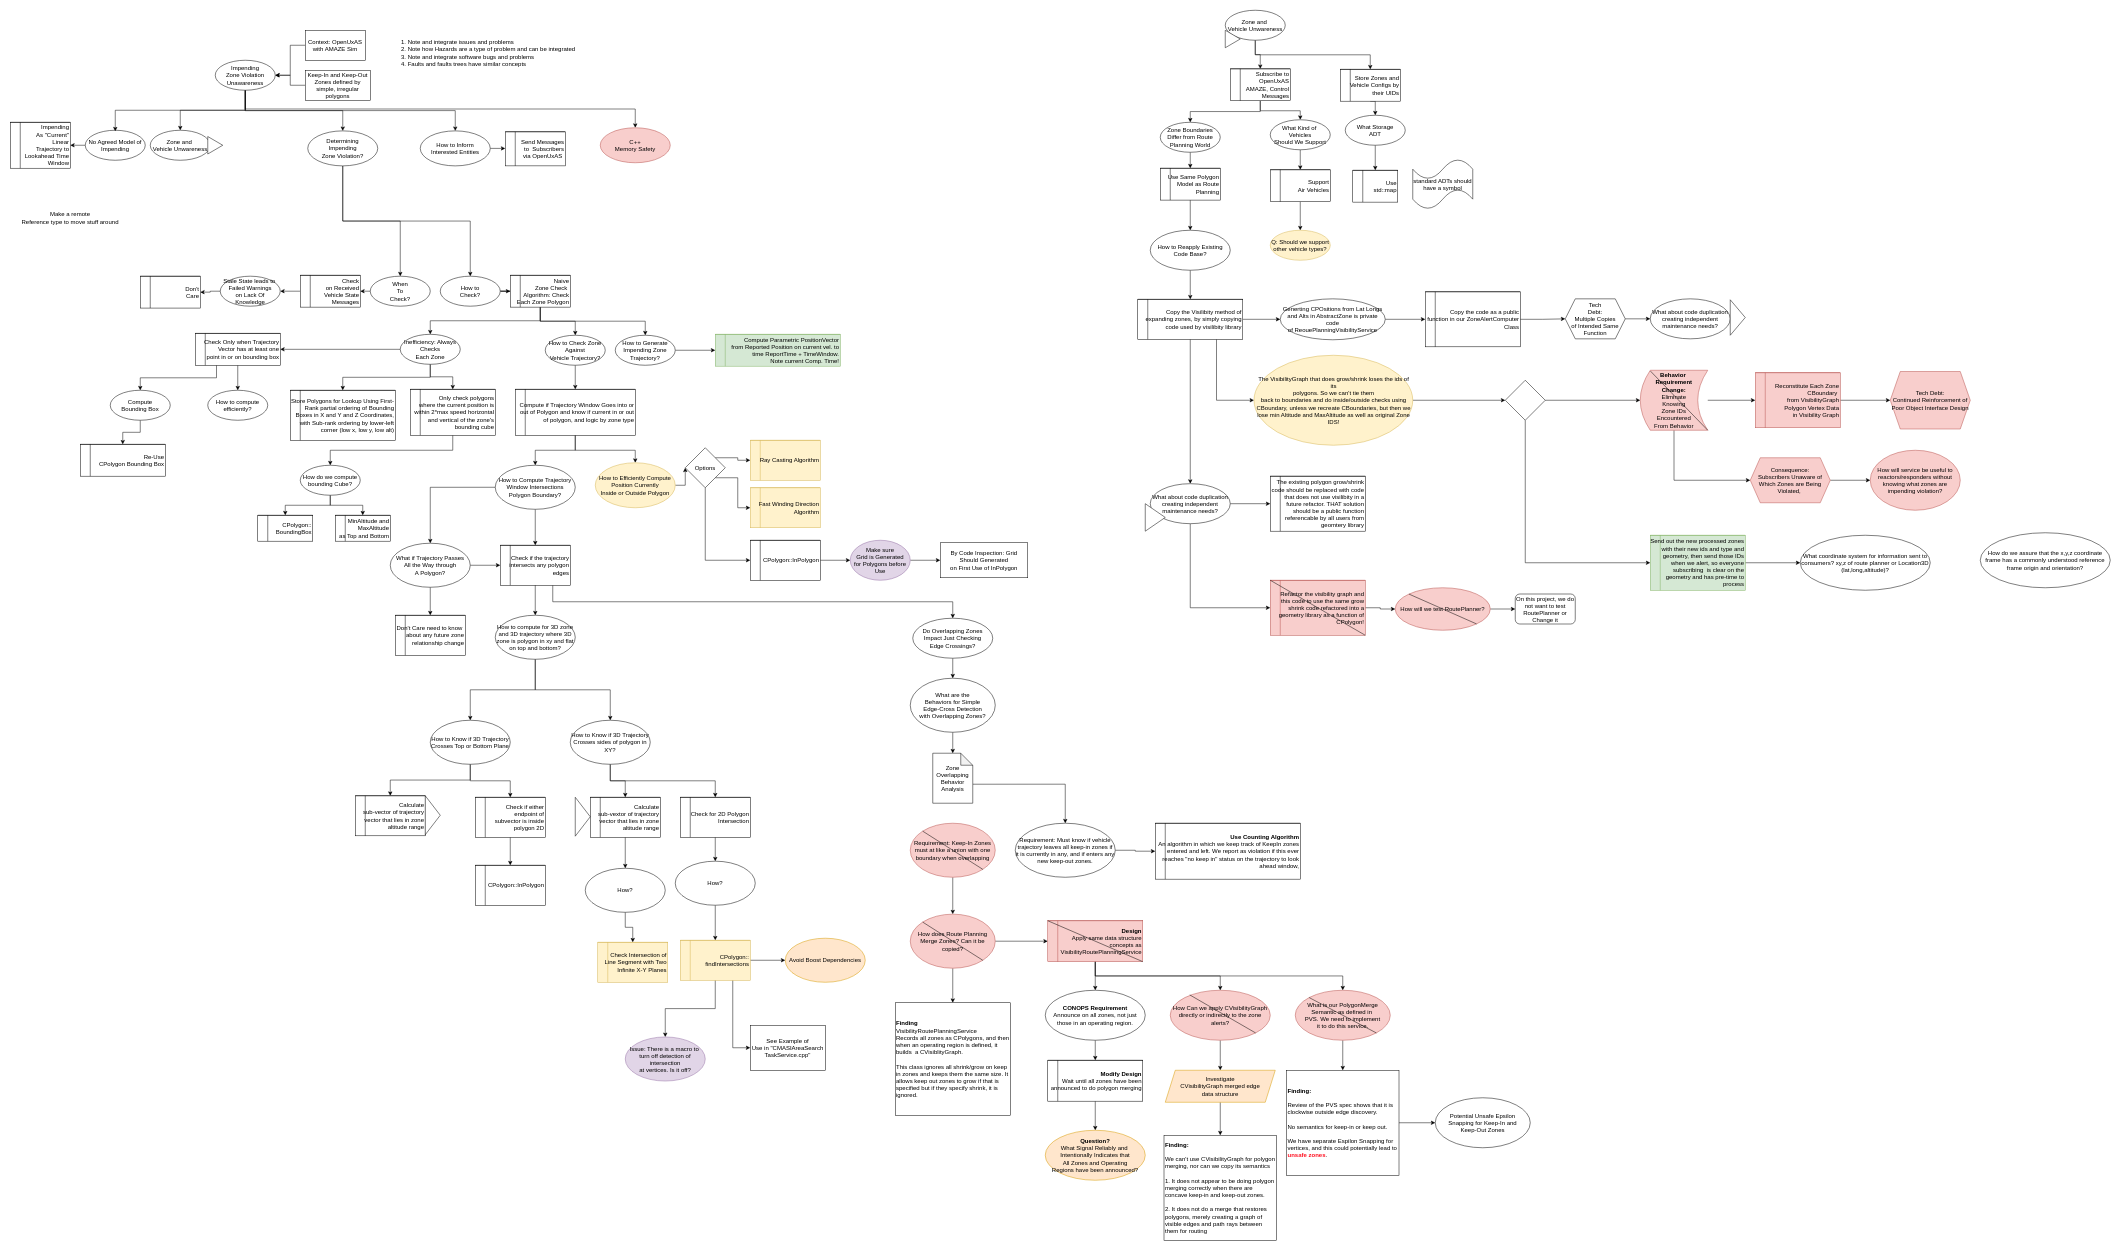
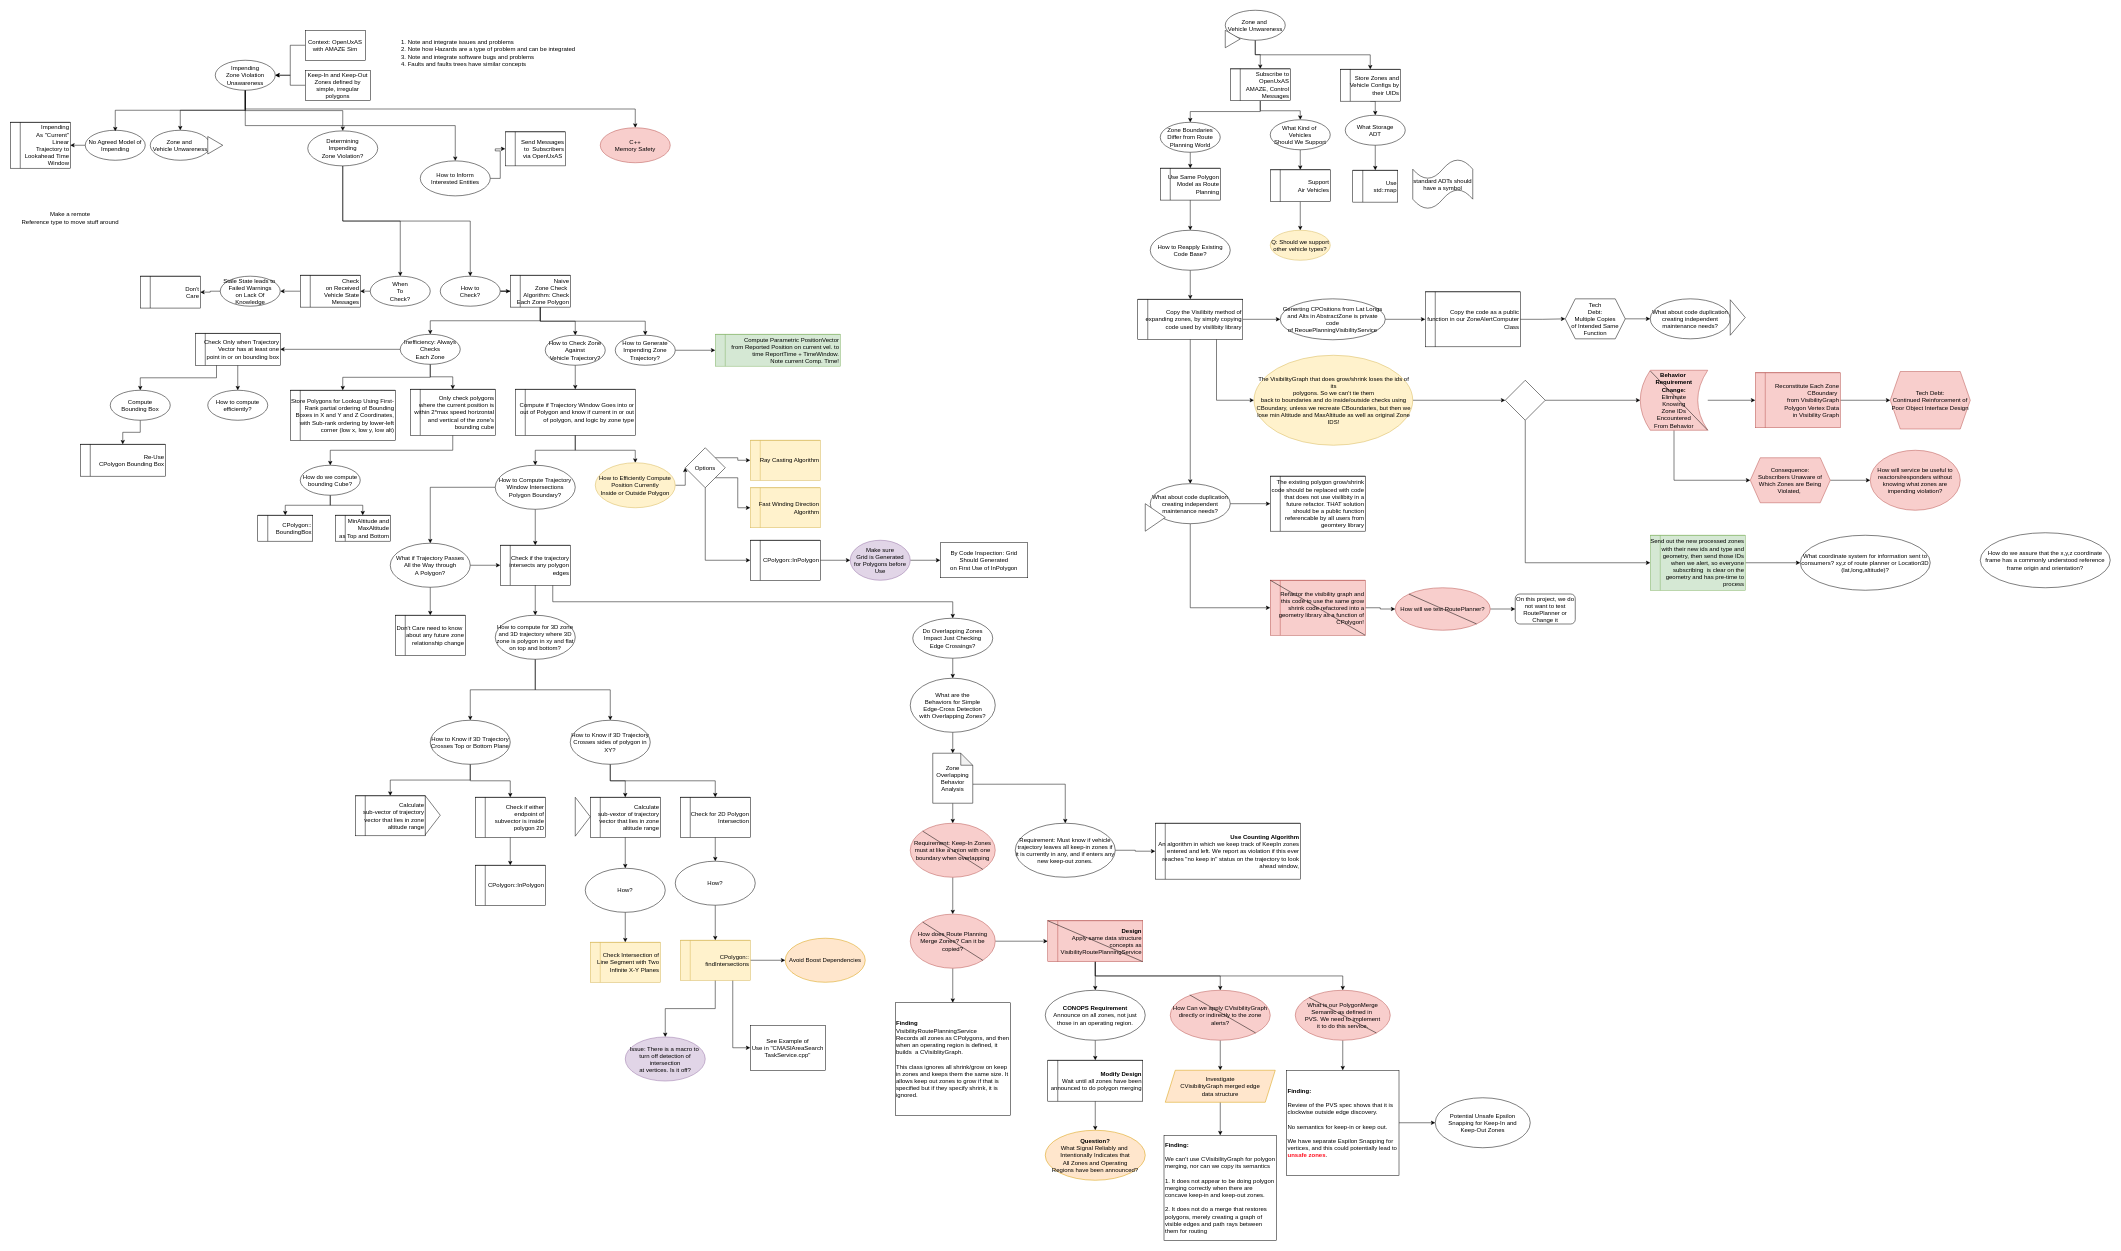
(455, 148) -> (455, 178)
none -> (953, 818)
(633, 962) -> (625, 962)
